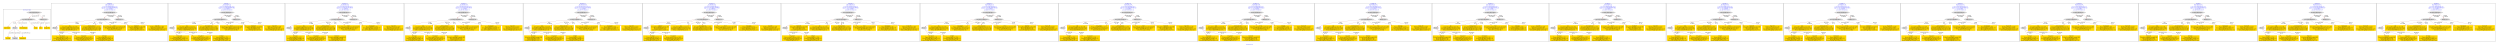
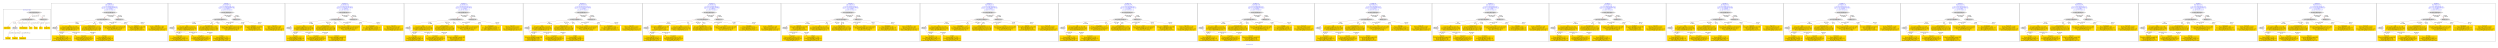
none -> (31, 28)
(15, 38) -> (15, 38)
